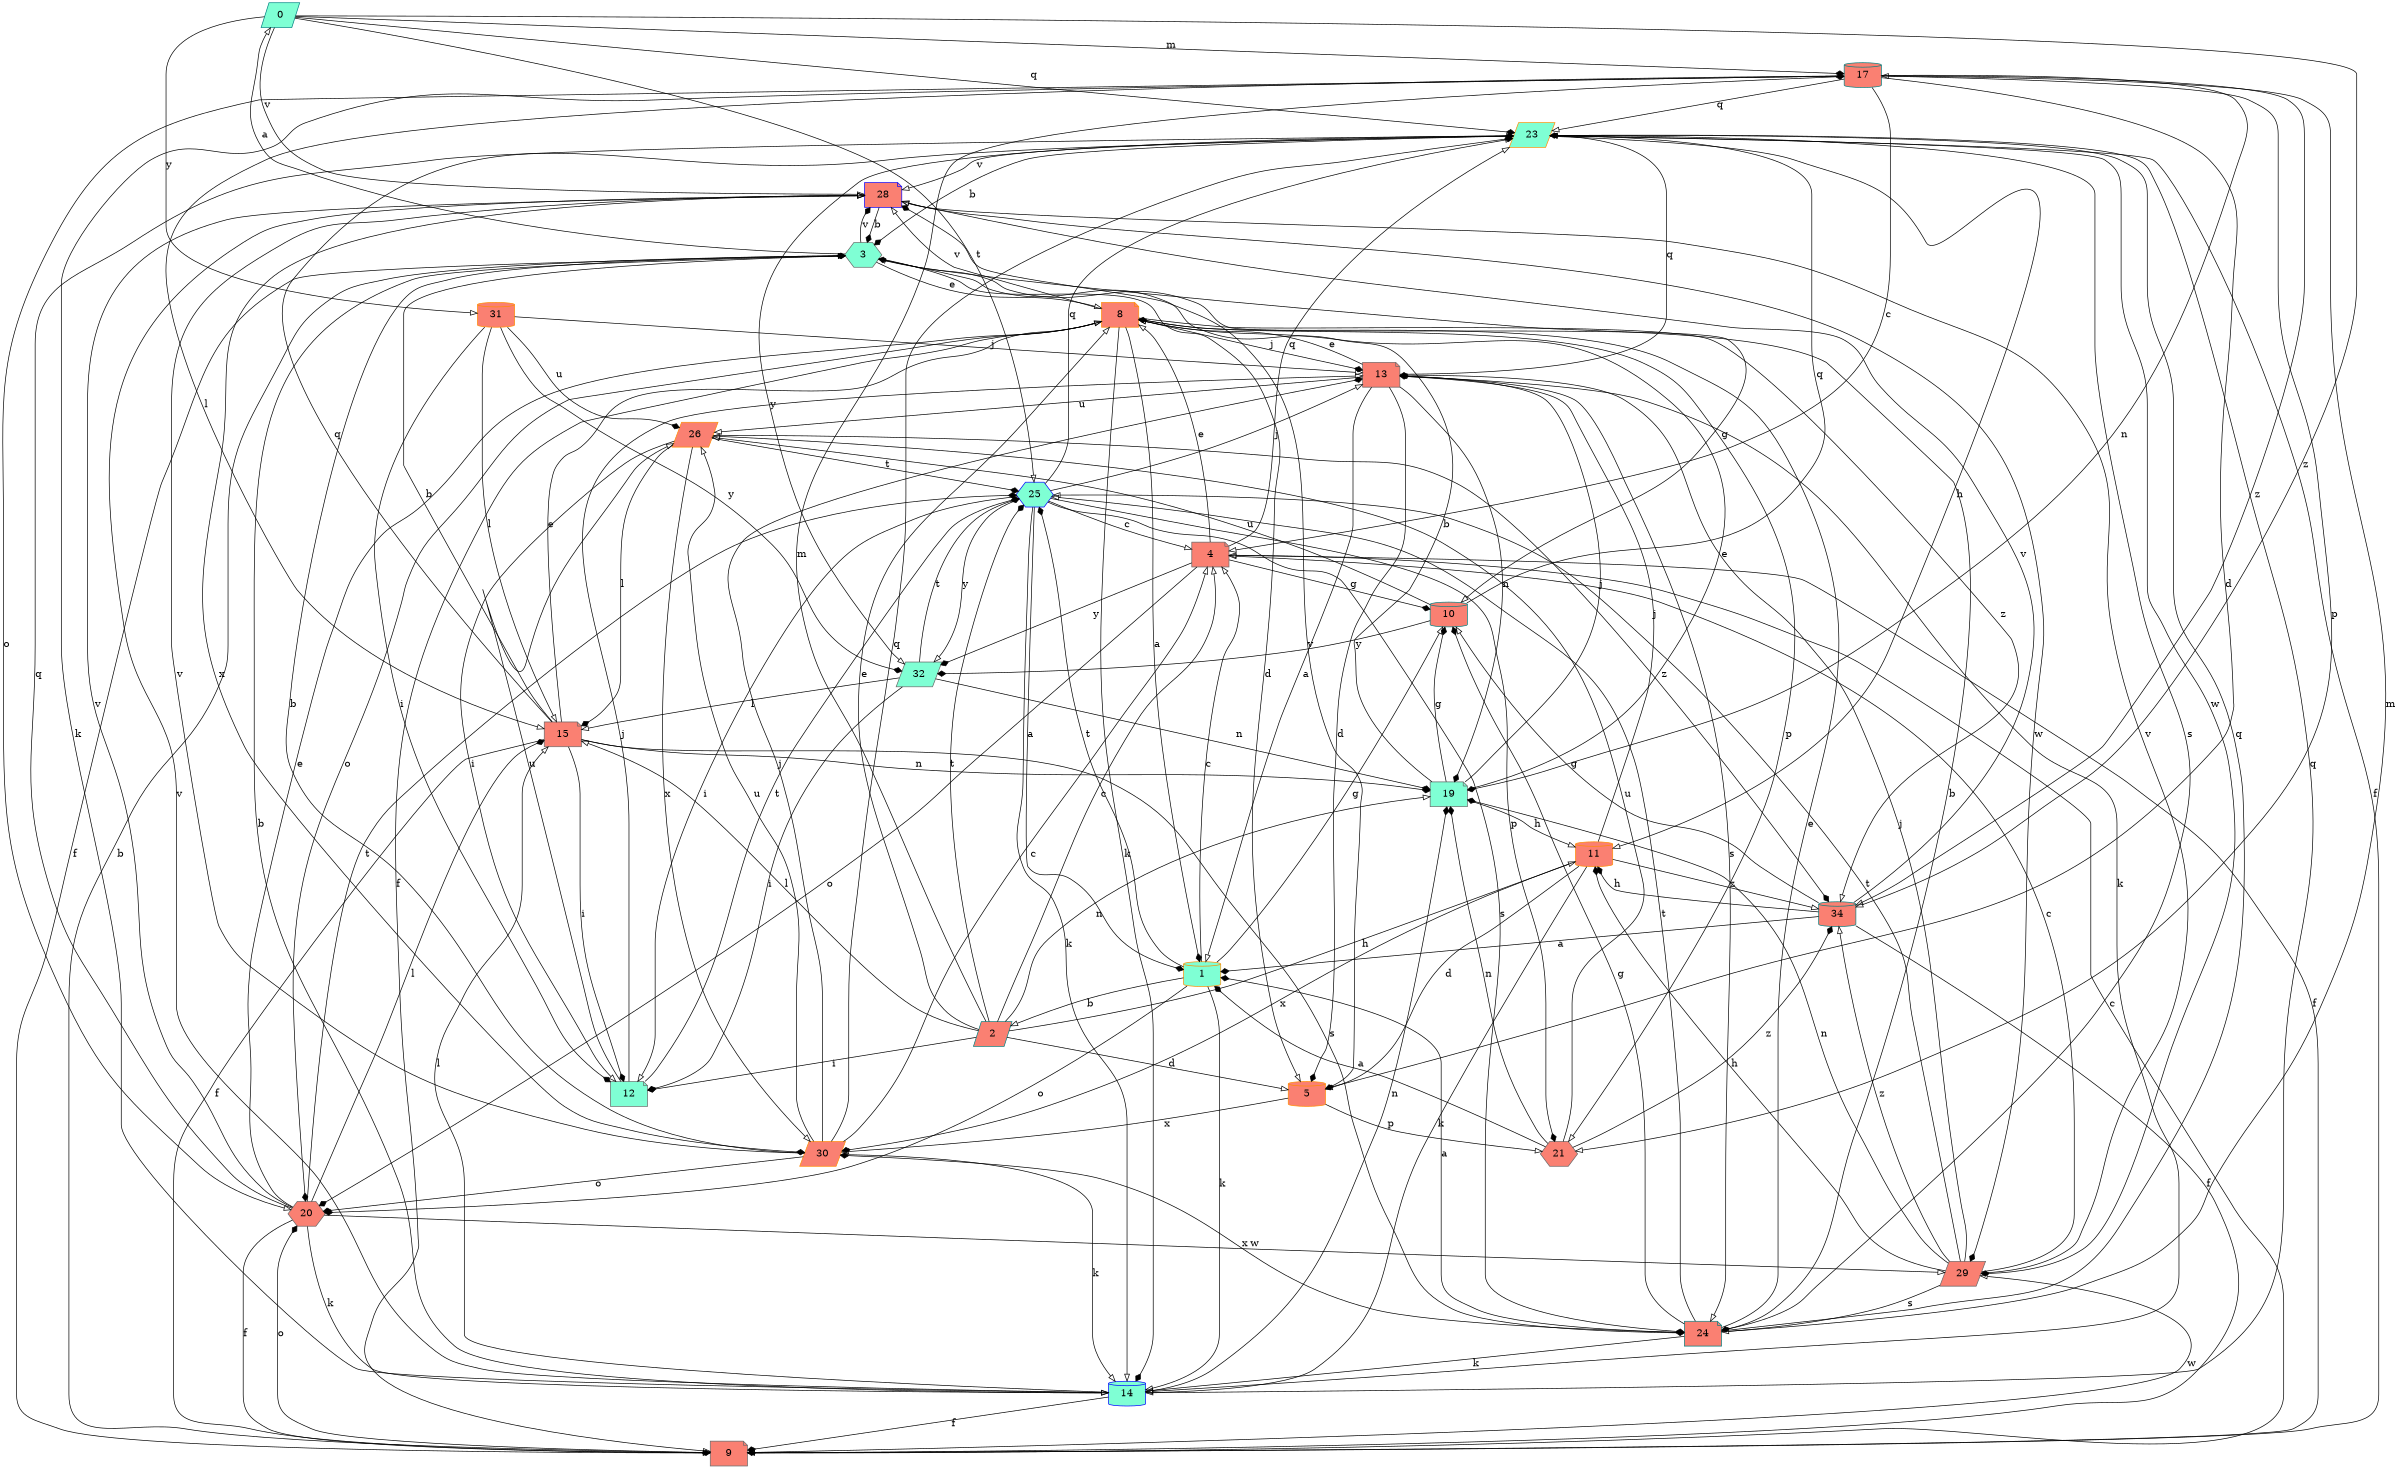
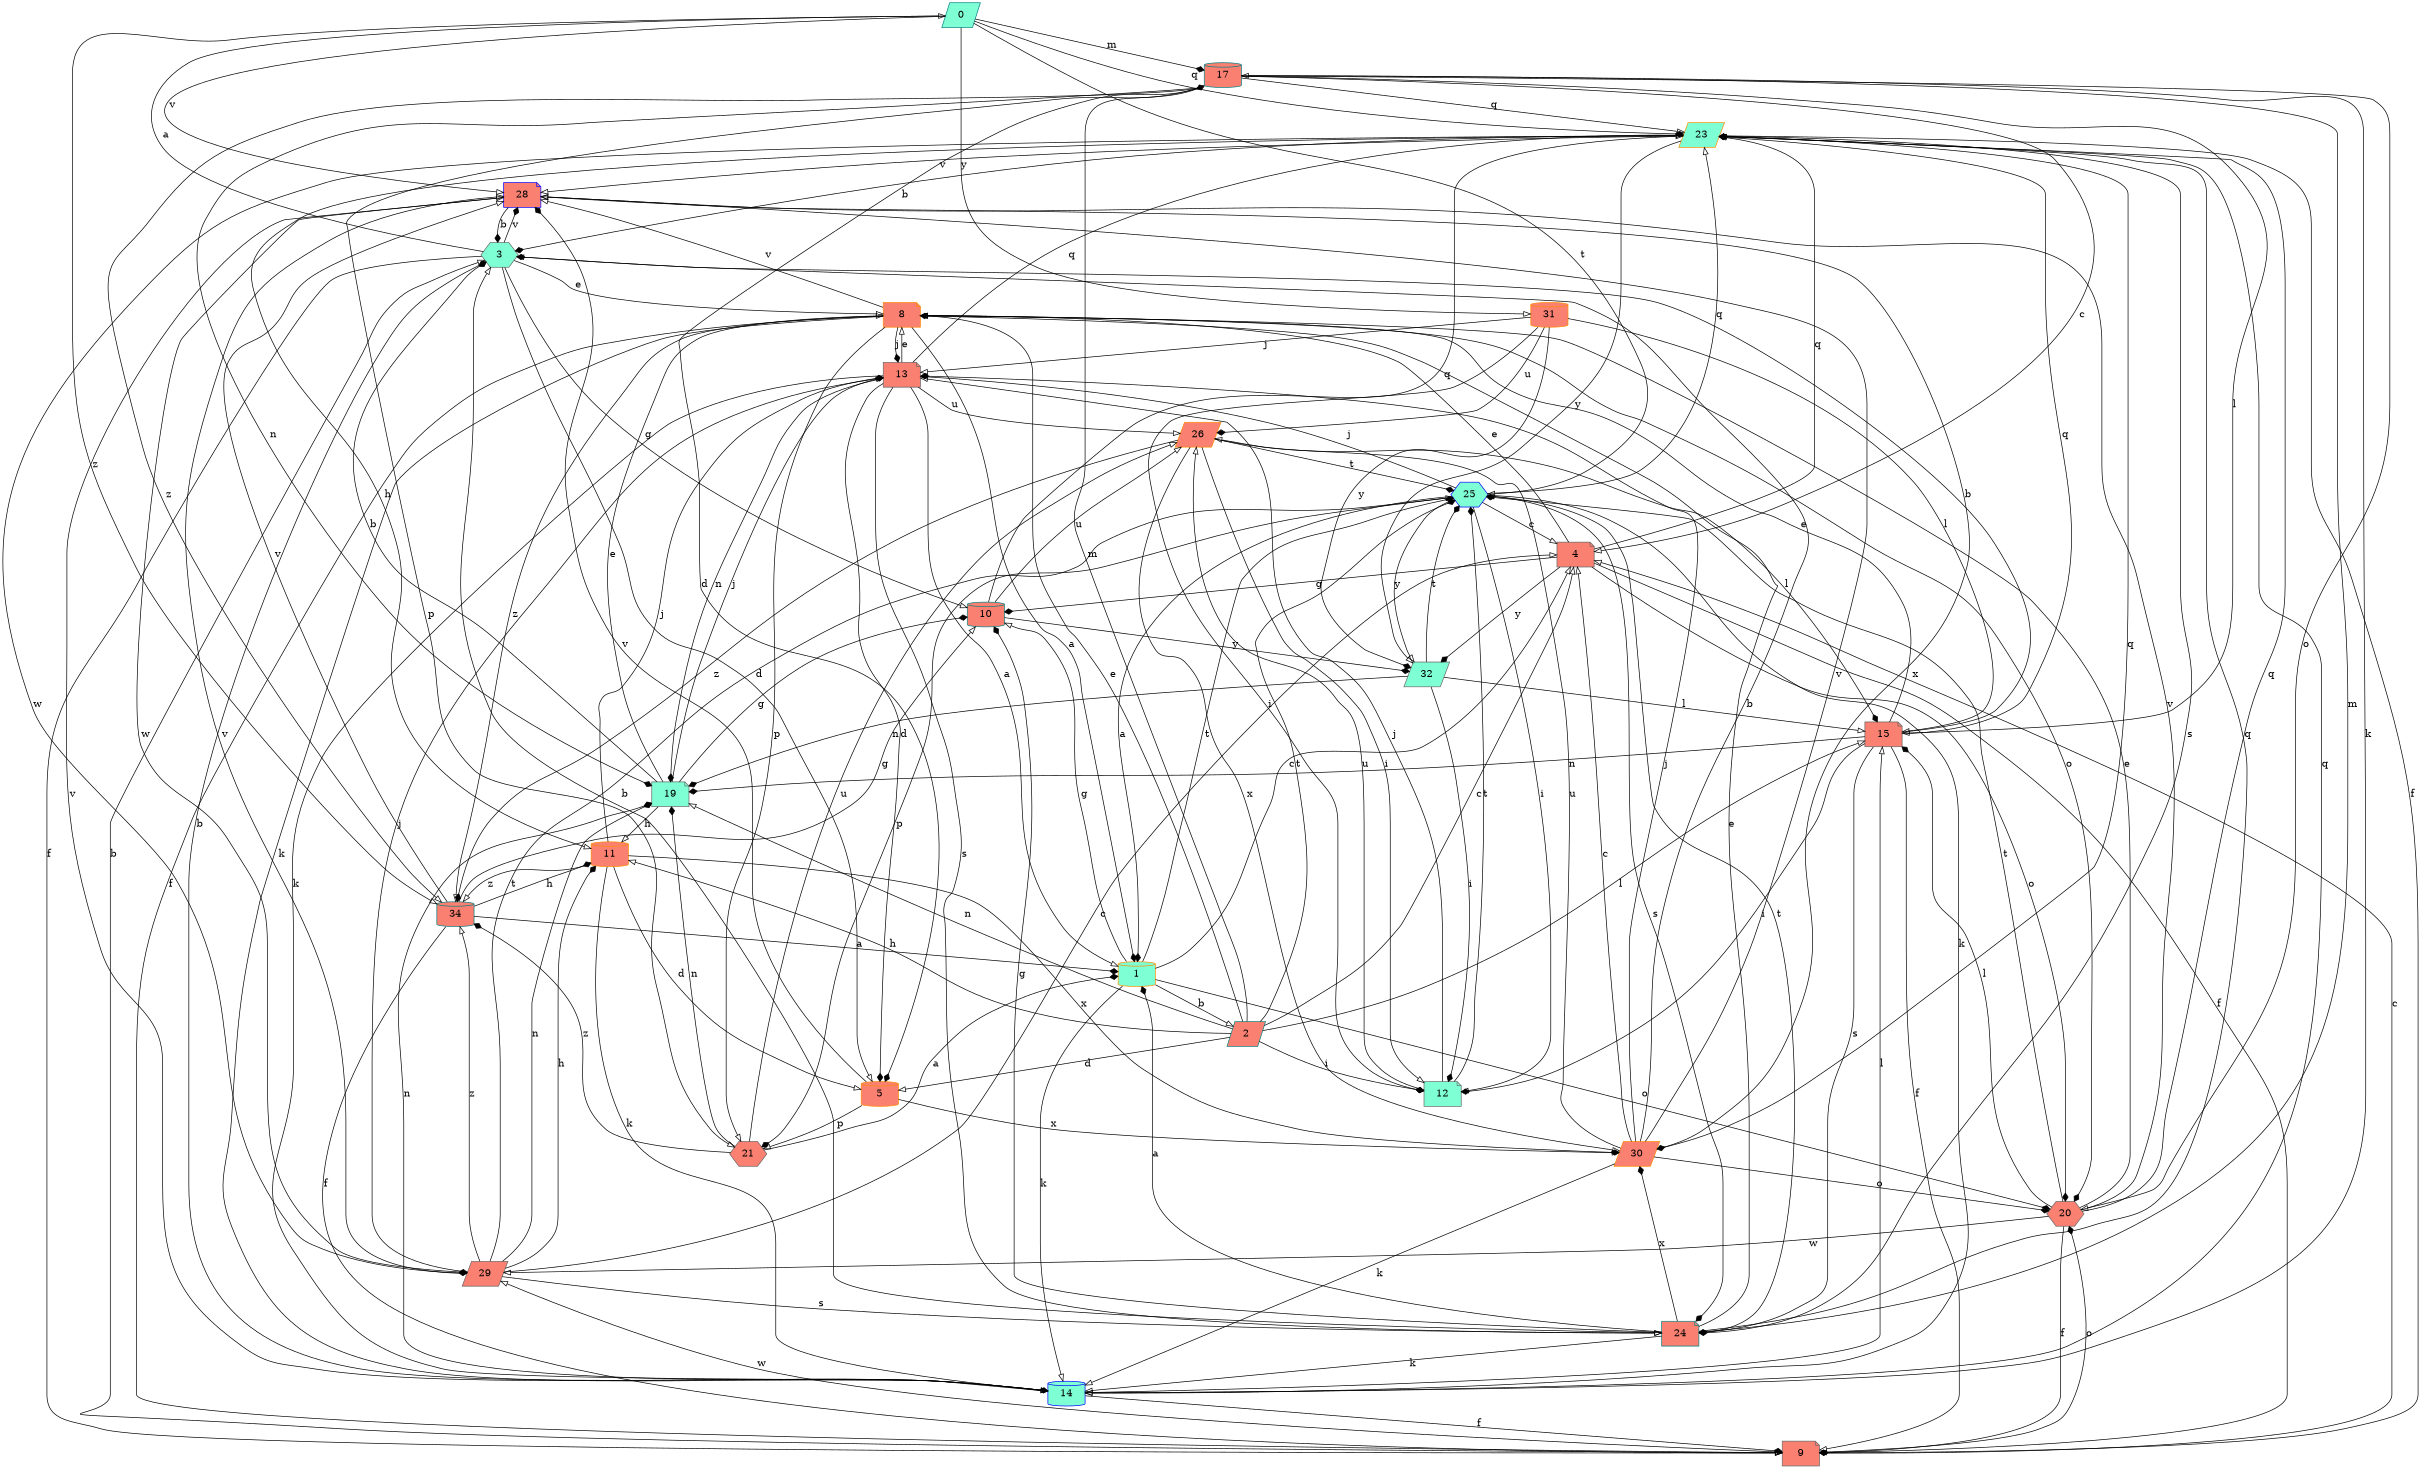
(656, 1387) -> none
